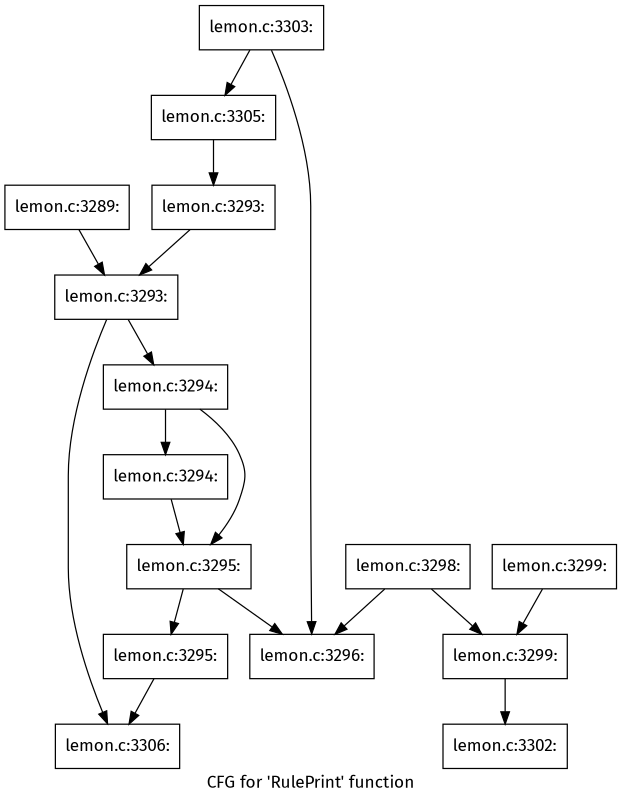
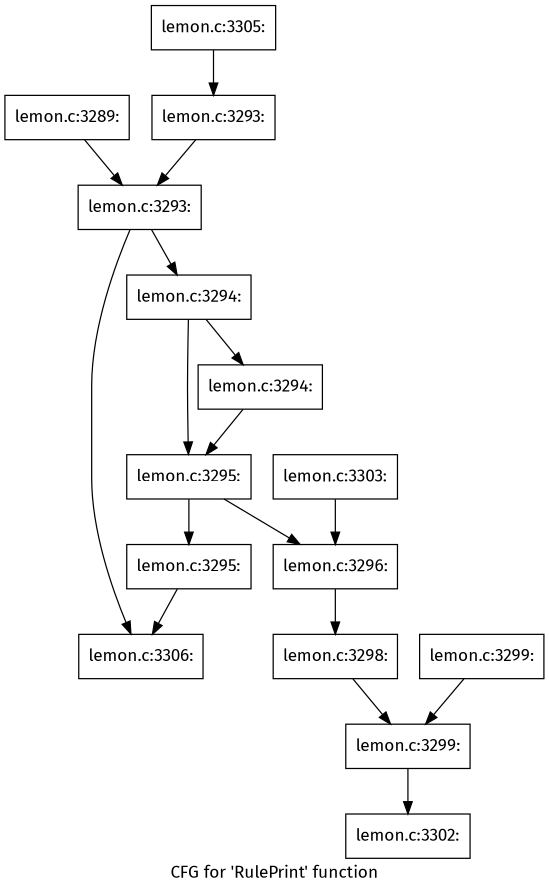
(240, 67) -> none
(364, 607) -> (335, 606)
